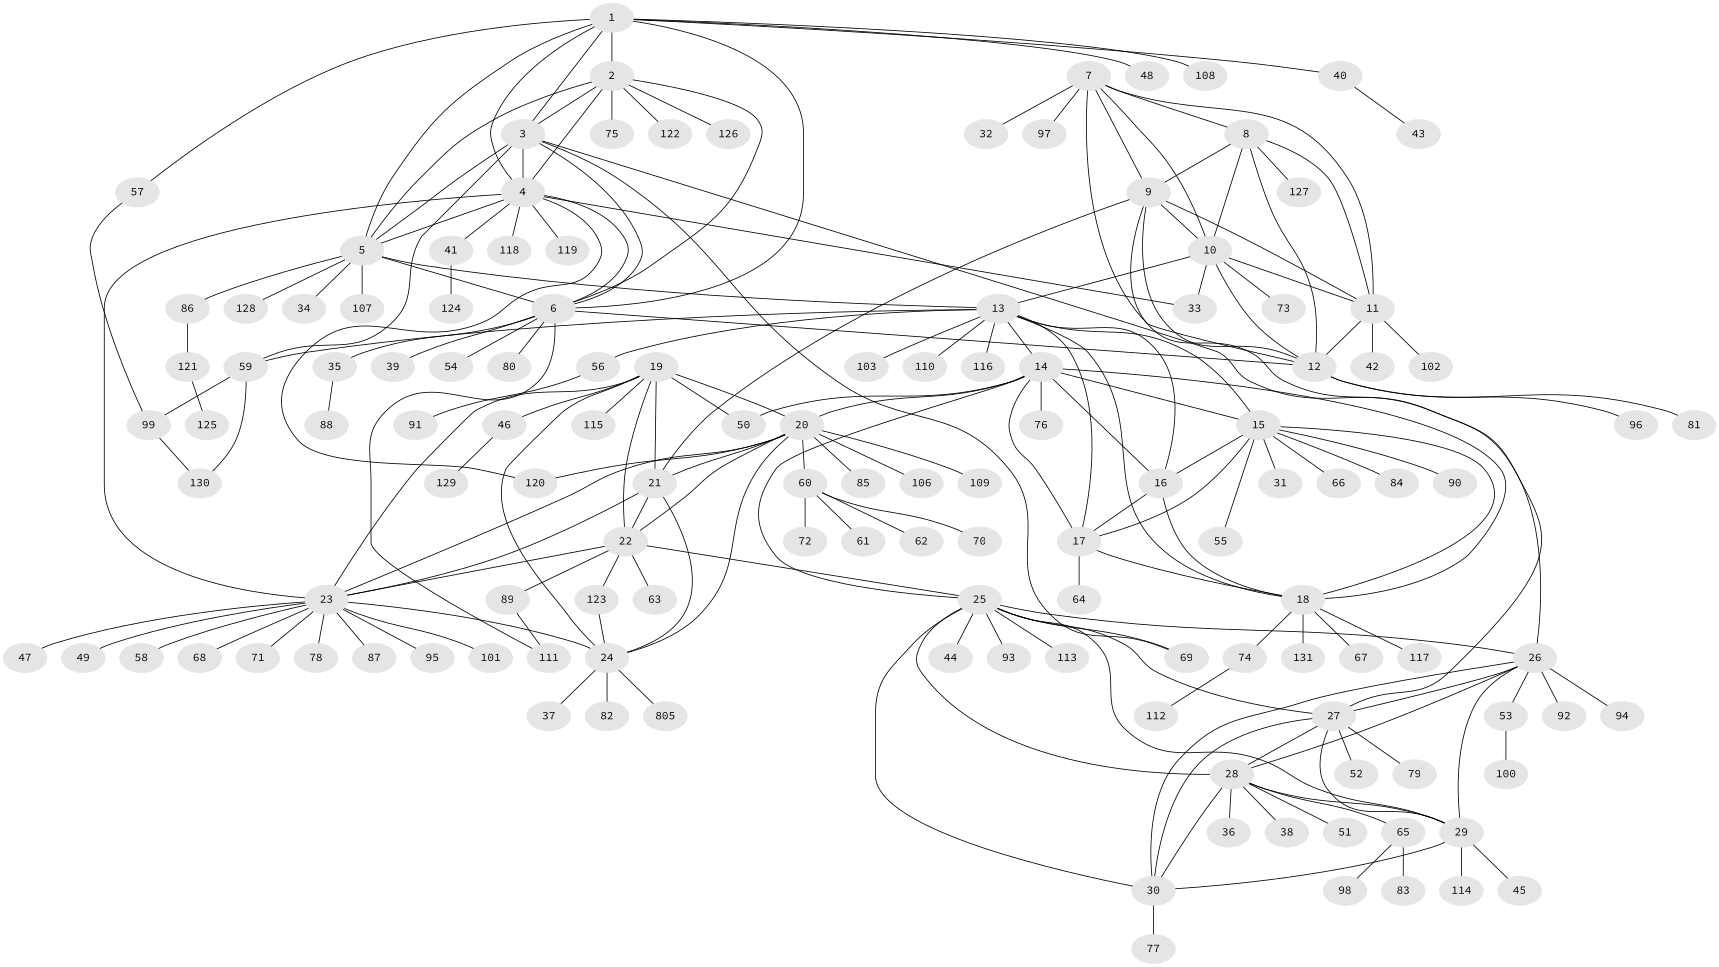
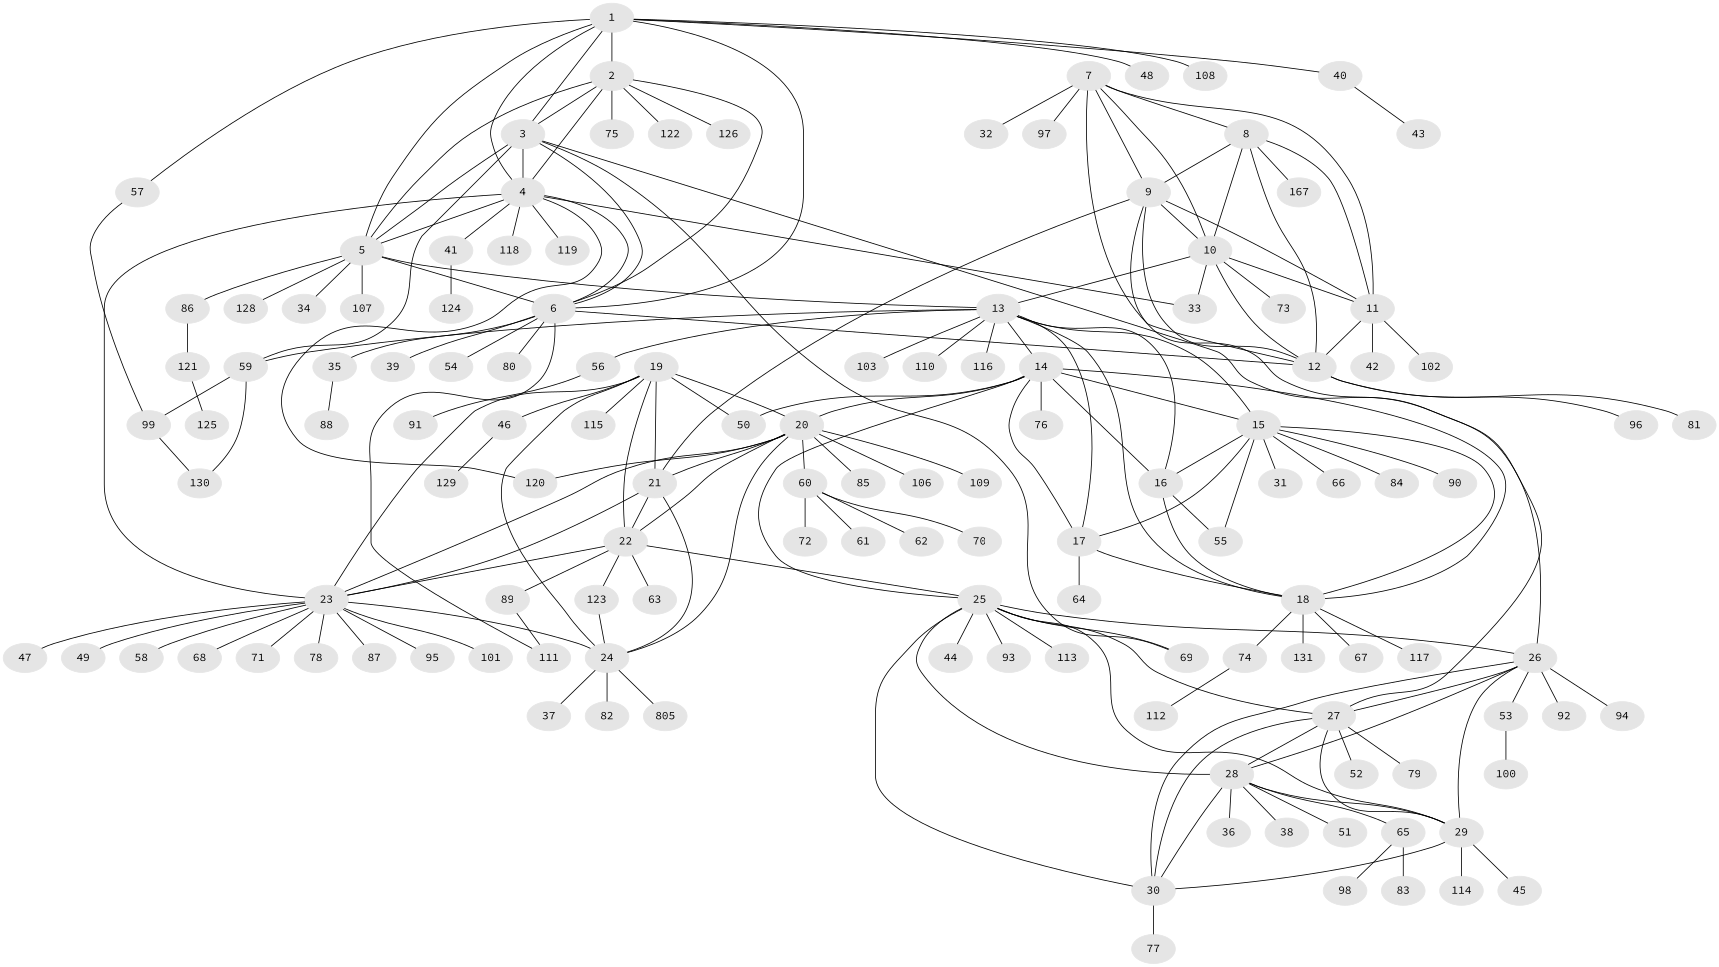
(1299, 192) -> (1299, 192)
(1120, 512) -> (1191, 512)
